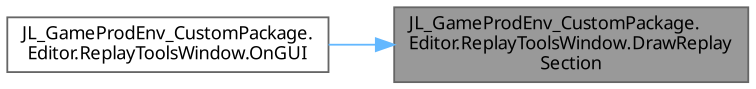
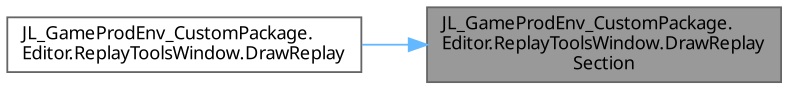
(168, 45) -> (184, 45)
